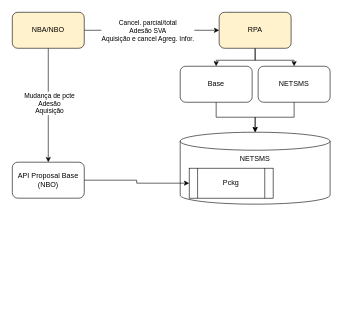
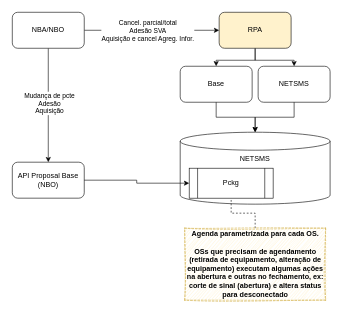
(48, 30) -> (48, 30)
none -> (243, 213)
none -> (255, 264)
